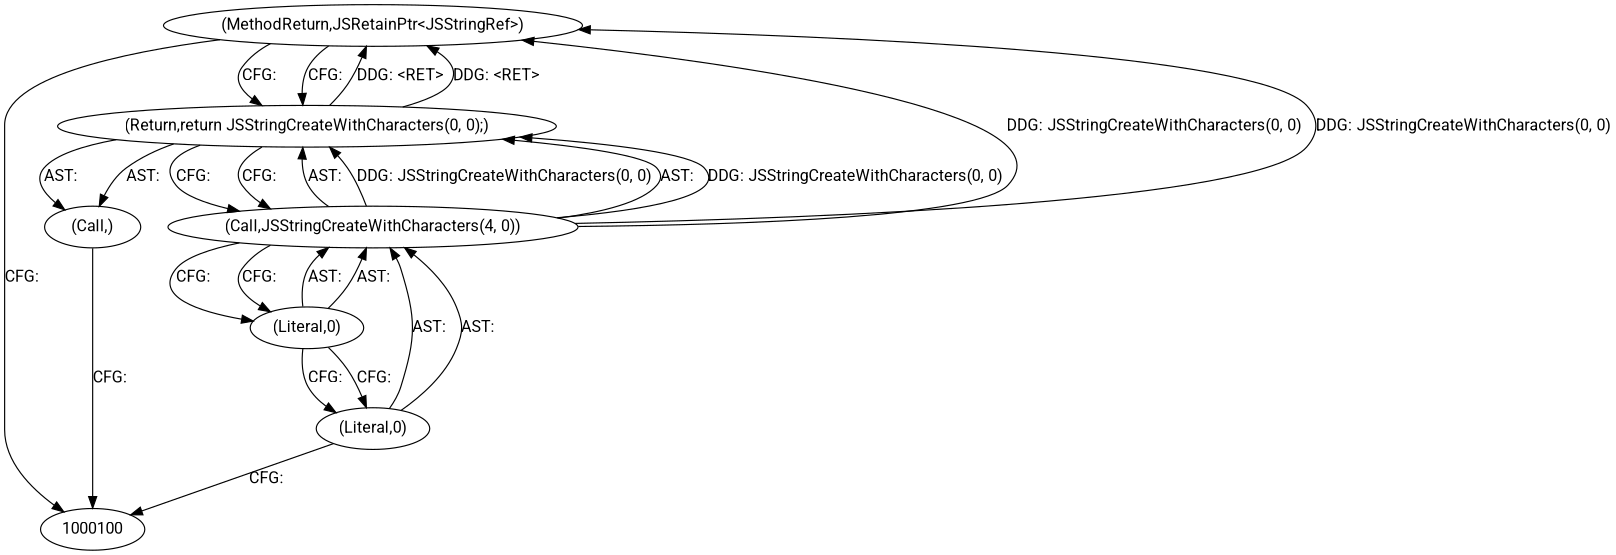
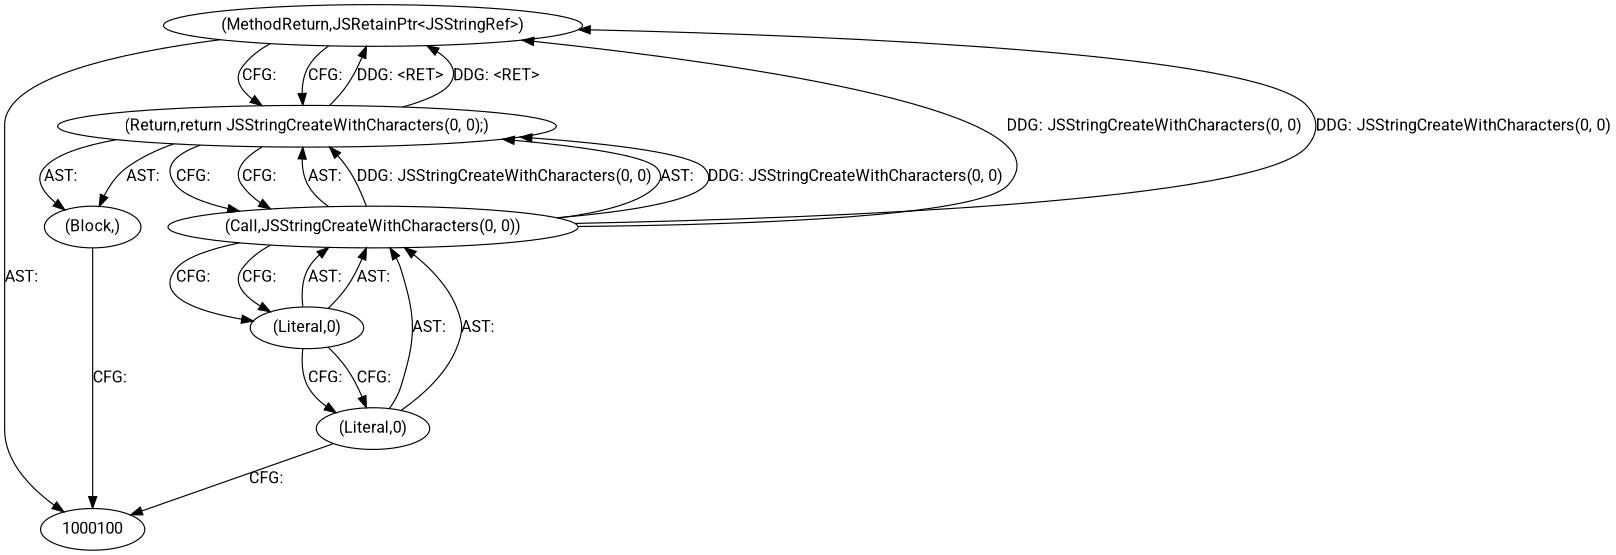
(93, 227) -> (93, 227)
(373, 227) -> (373, 227)
(24, 277) -> (24, 277)
